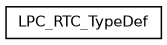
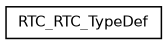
(84, 23) -> (84, 23)
